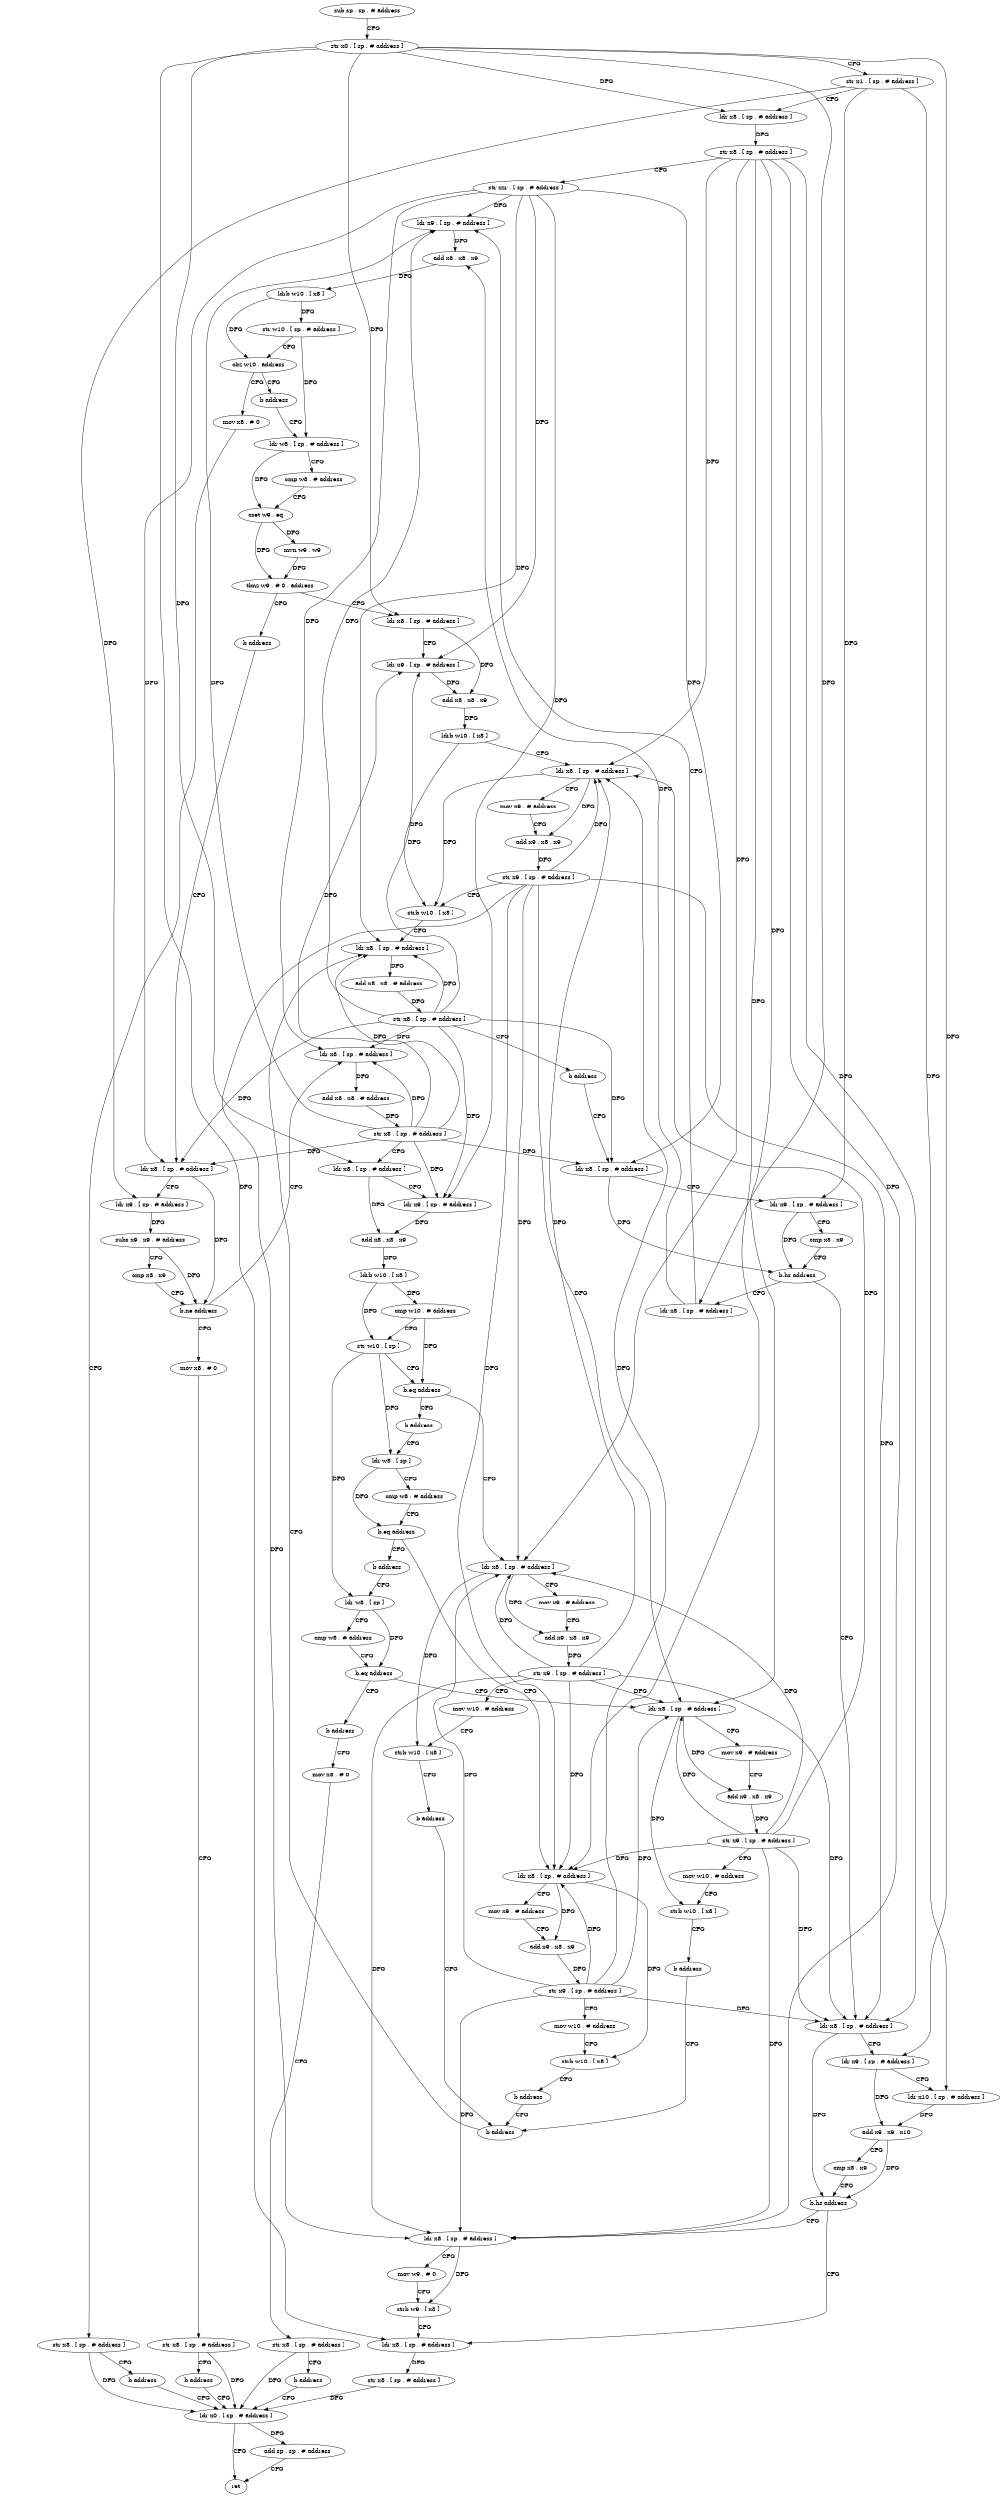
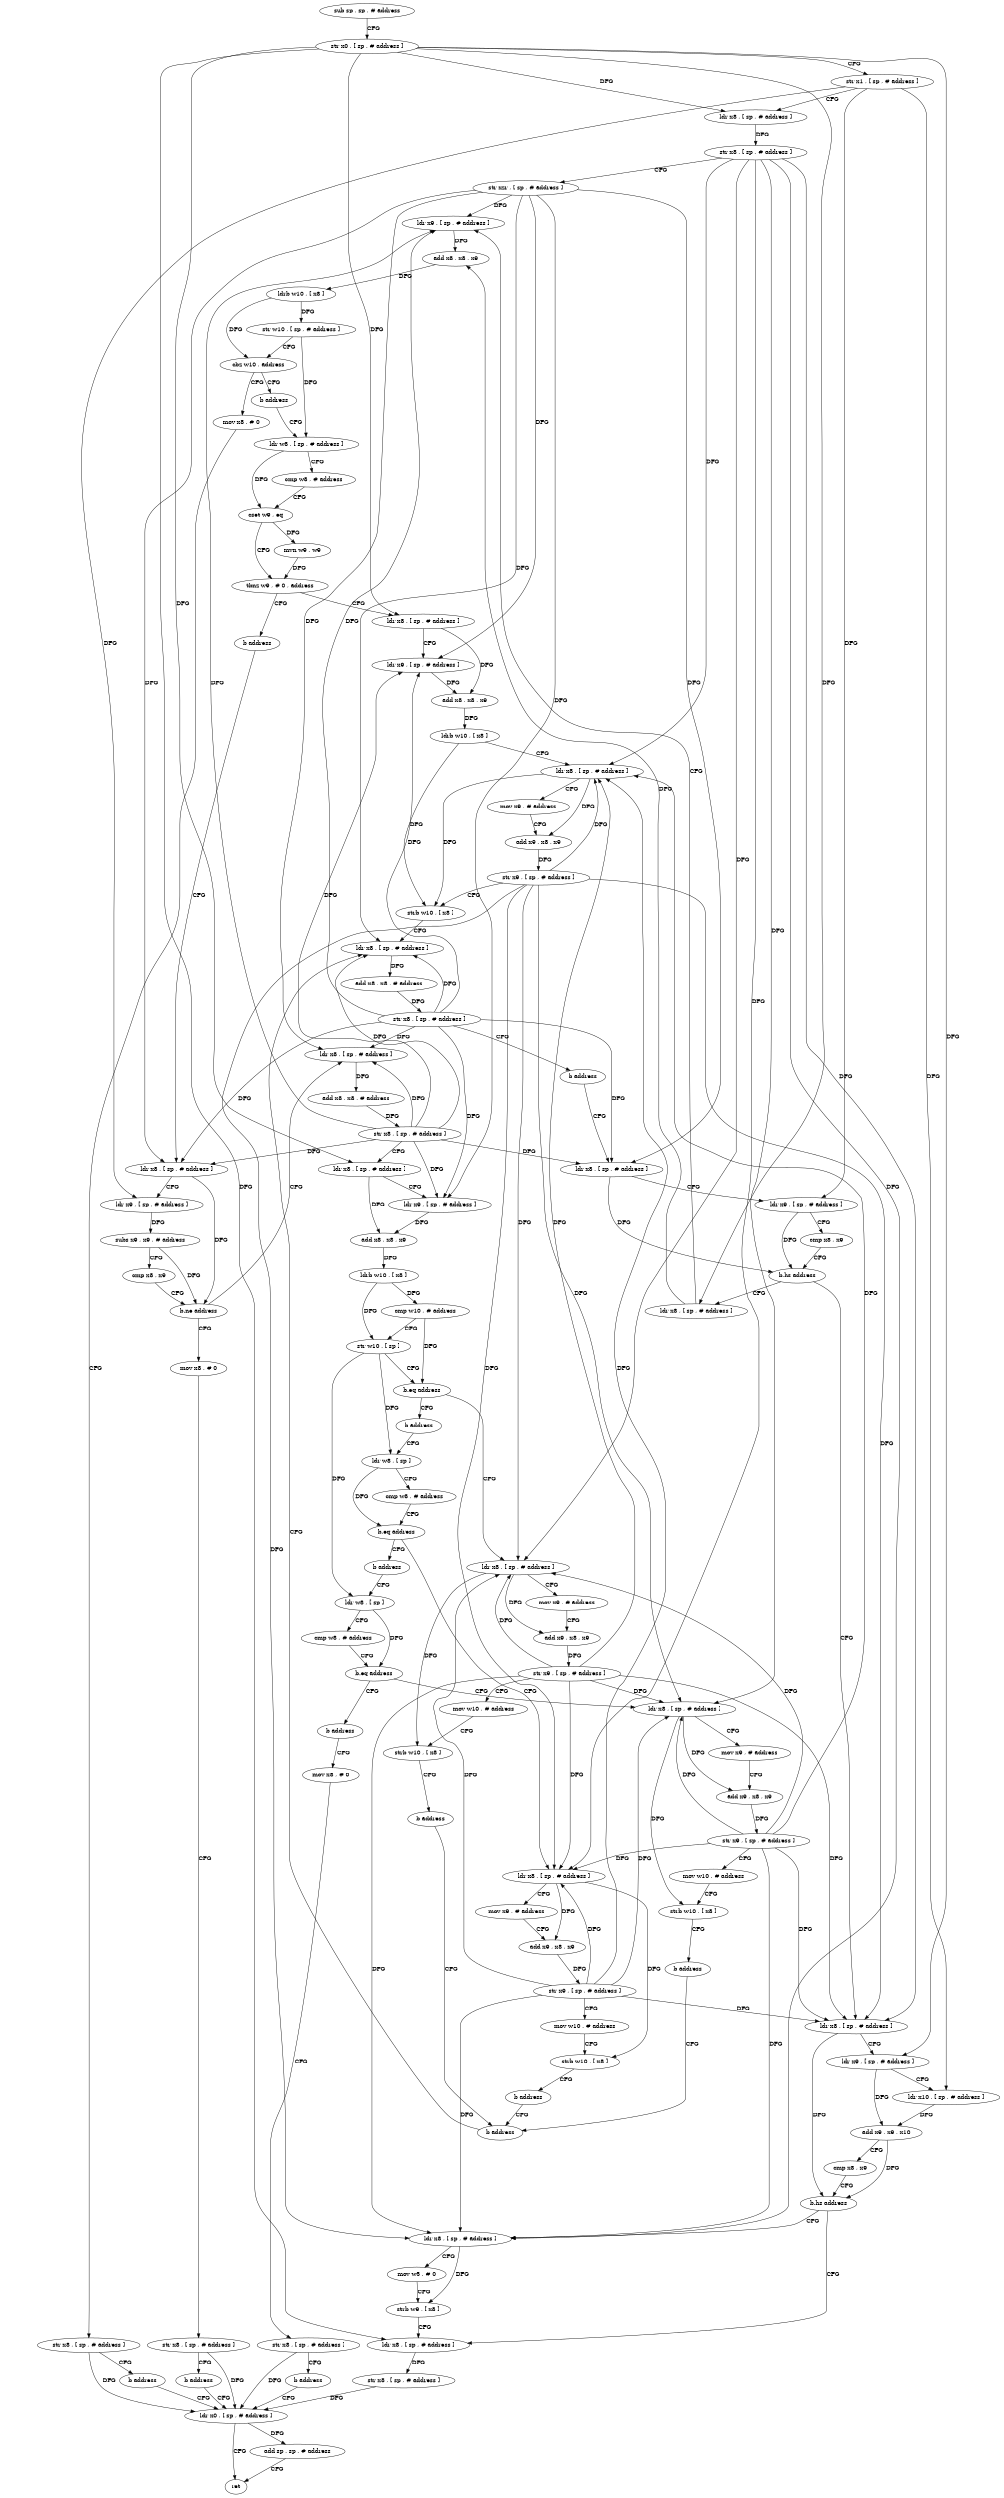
(263, 551) -> (263, 551)
(417, 2274) -> (417, 2274)
